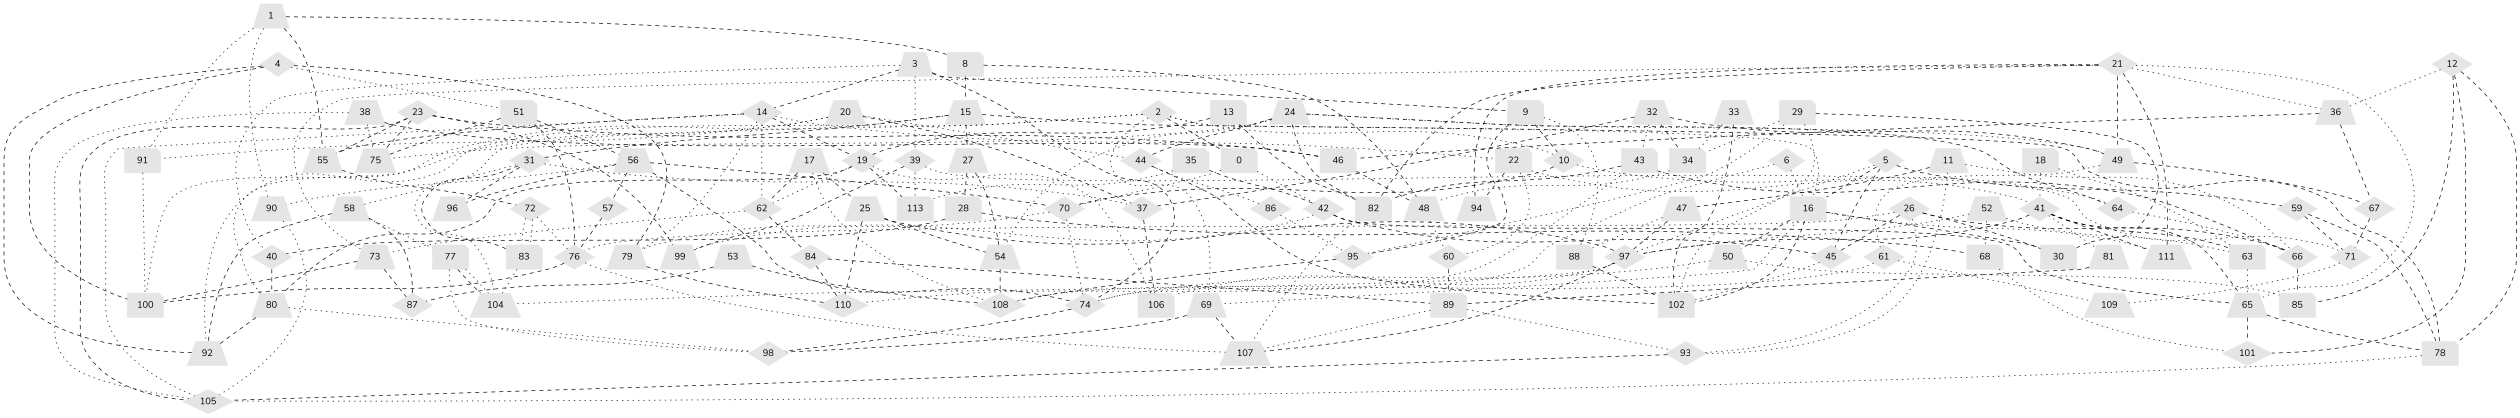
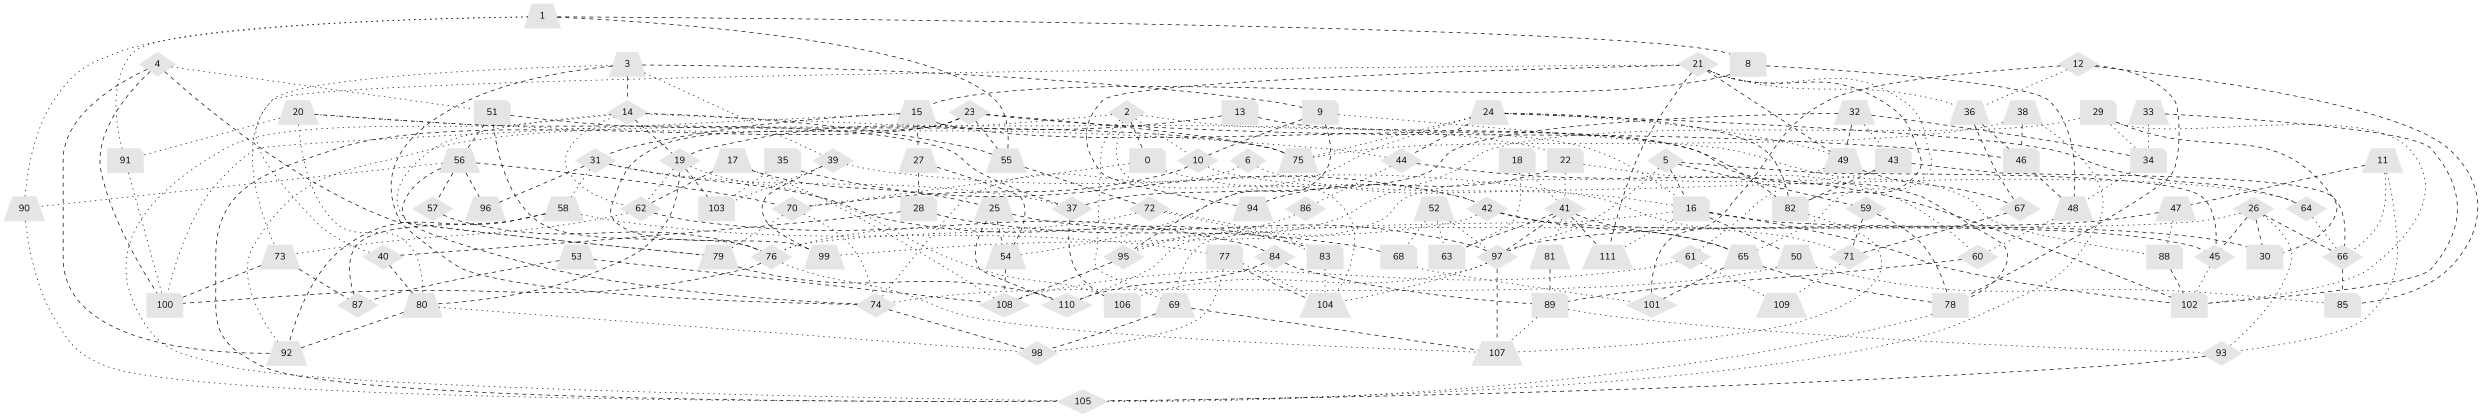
(915, 209) -> (717, 209)
(2247, 281) -> none
